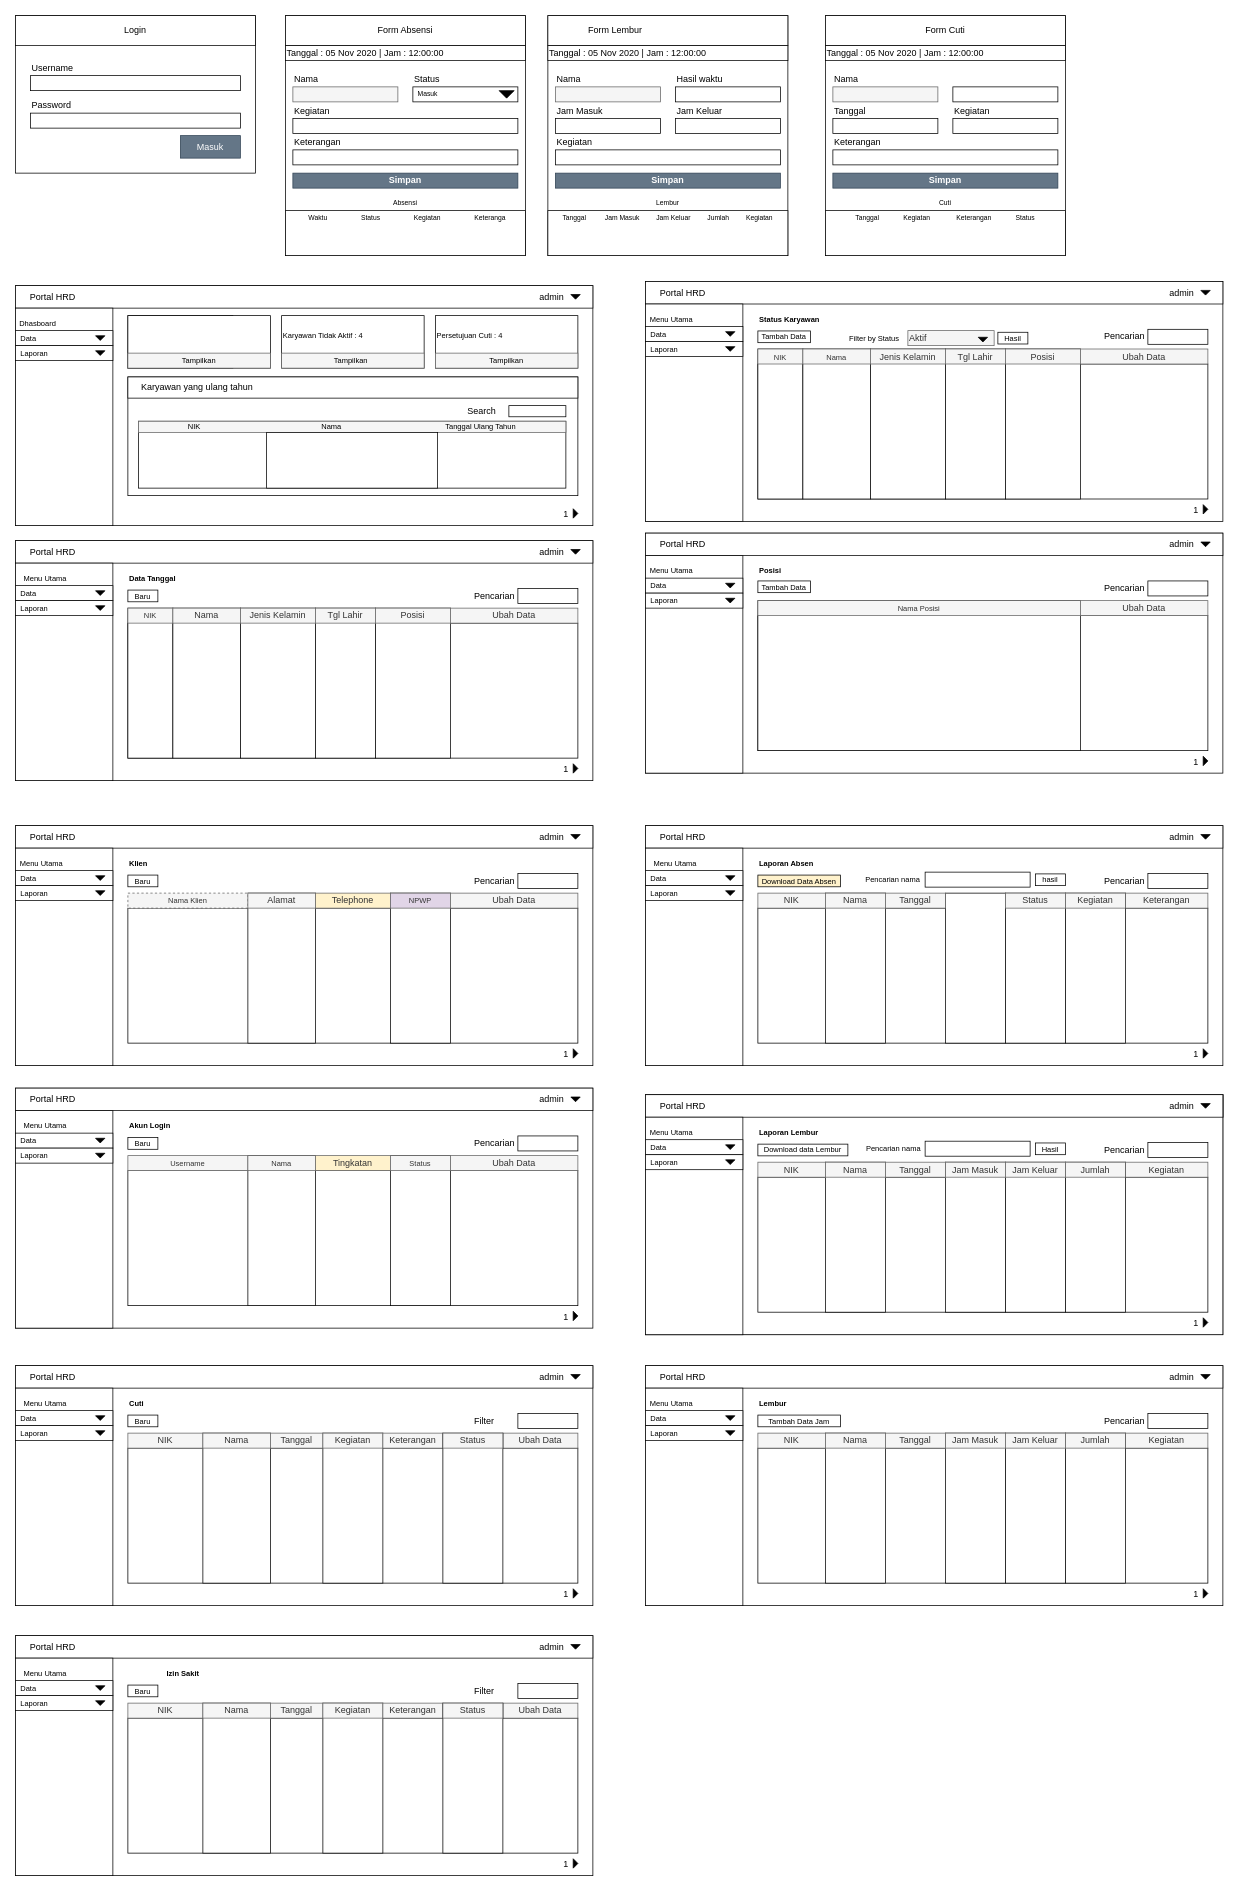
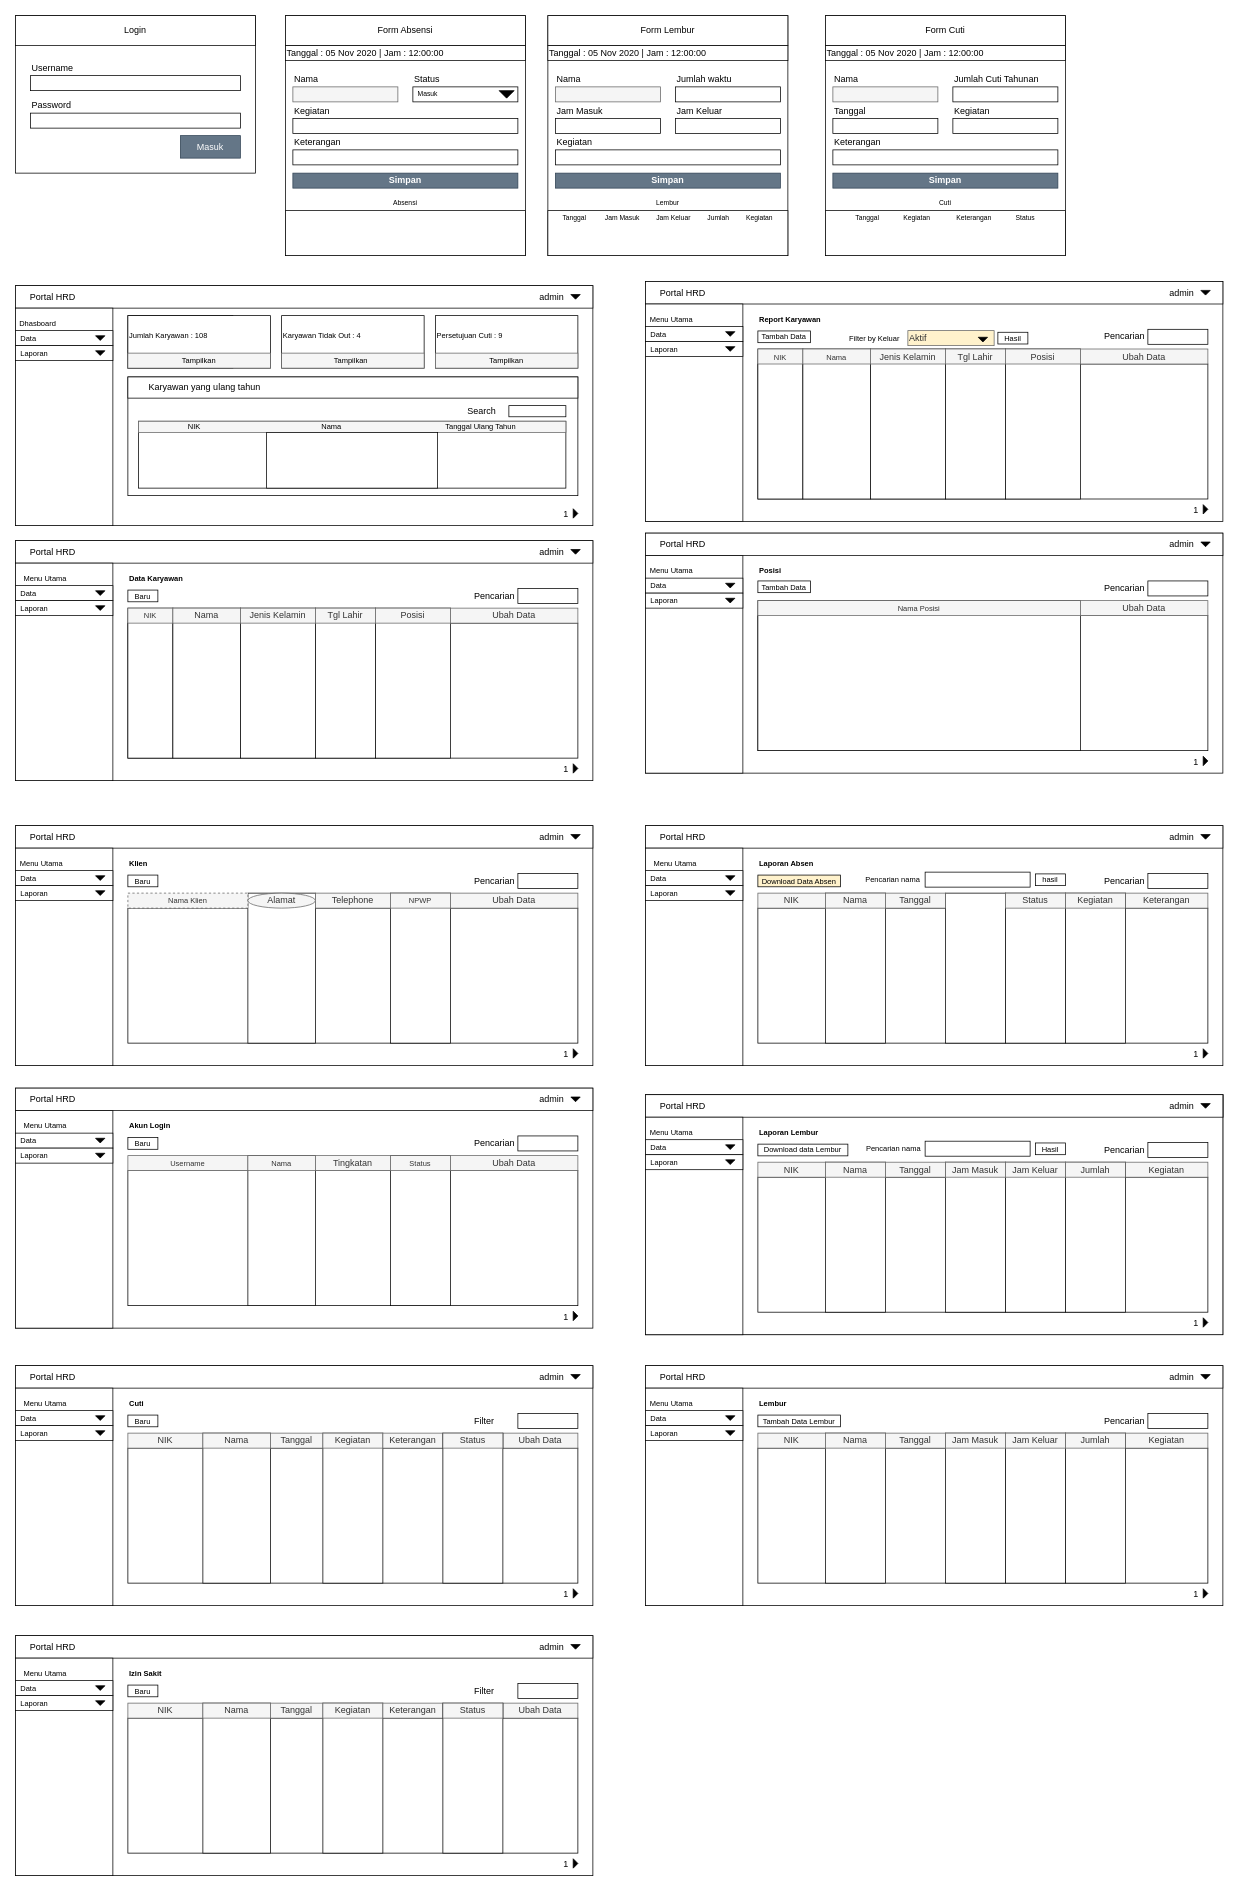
(615, 30) -> (668, 30)
(701, 79) -> (705, 79)
none -> (1002, 79)
(407, 218) -> none
(790, 319) -> (790, 319)
none -> (173, 335)
(327, 335) -> (323, 335)
(474, 335) -> (474, 335)
(885, 338) -> (884, 338)
(951, 338) -> (951, 338)
(197, 387) -> (205, 387)
(153, 578) -> (156, 578)
(282, 900) -> (282, 900)
(353, 900) -> (353, 900)
(420, 900) -> (420, 900)
(353, 1163) -> (353, 1163)
(799, 1421) -> (799, 1421)
(203, 1673) -> (165, 1673)
